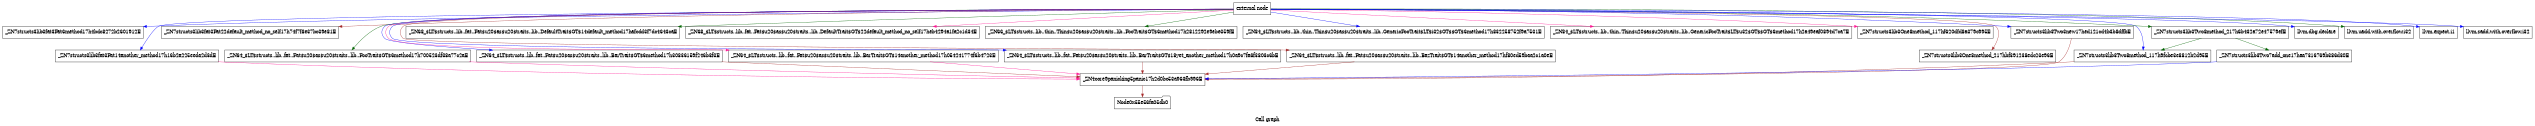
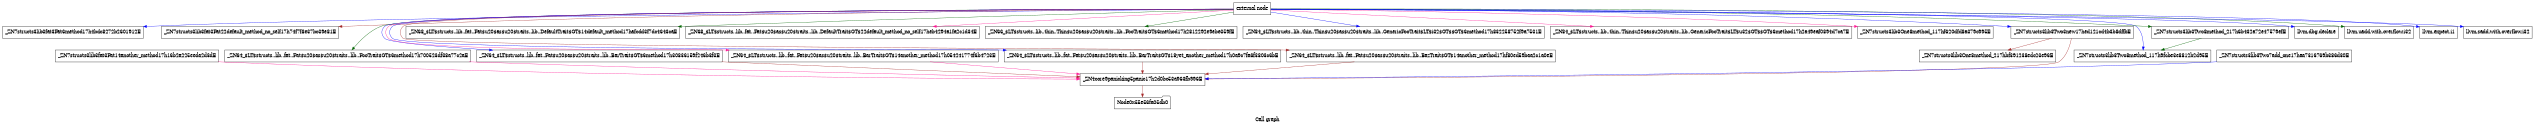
(1645, 13) -> (2032, 44)
(517, 15) -> none
(2251, 44) -> none
(1641, 75) -> none
